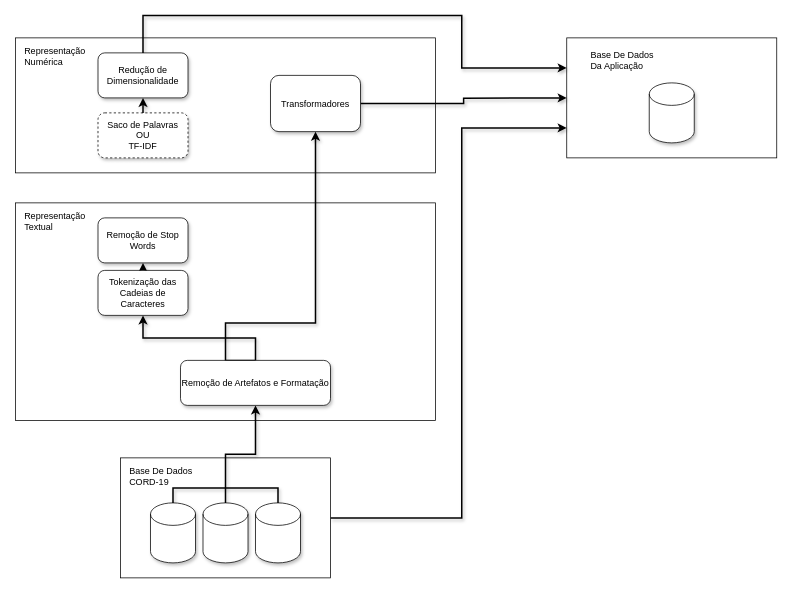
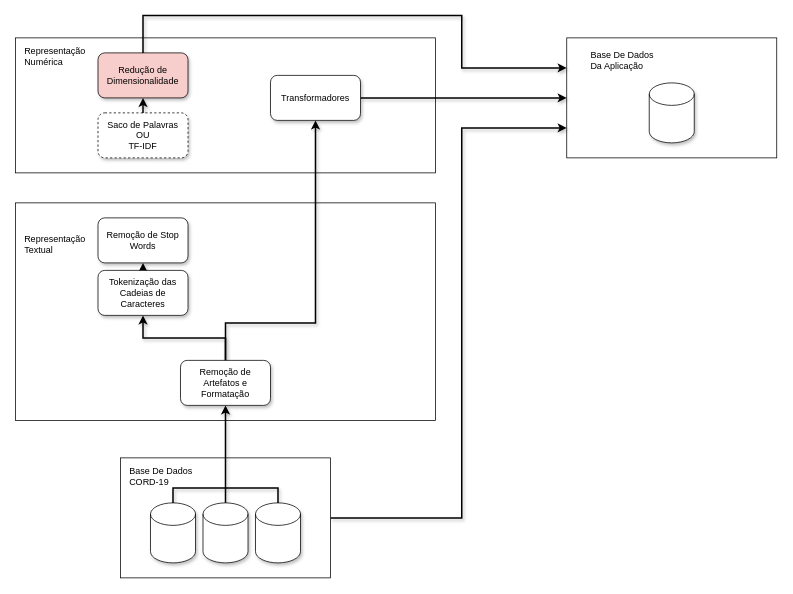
(143, 75) -> (143, 75)
(315, 104) -> (315, 98)
(55, 222) -> (55, 244)
(255, 383) -> (225, 383)
